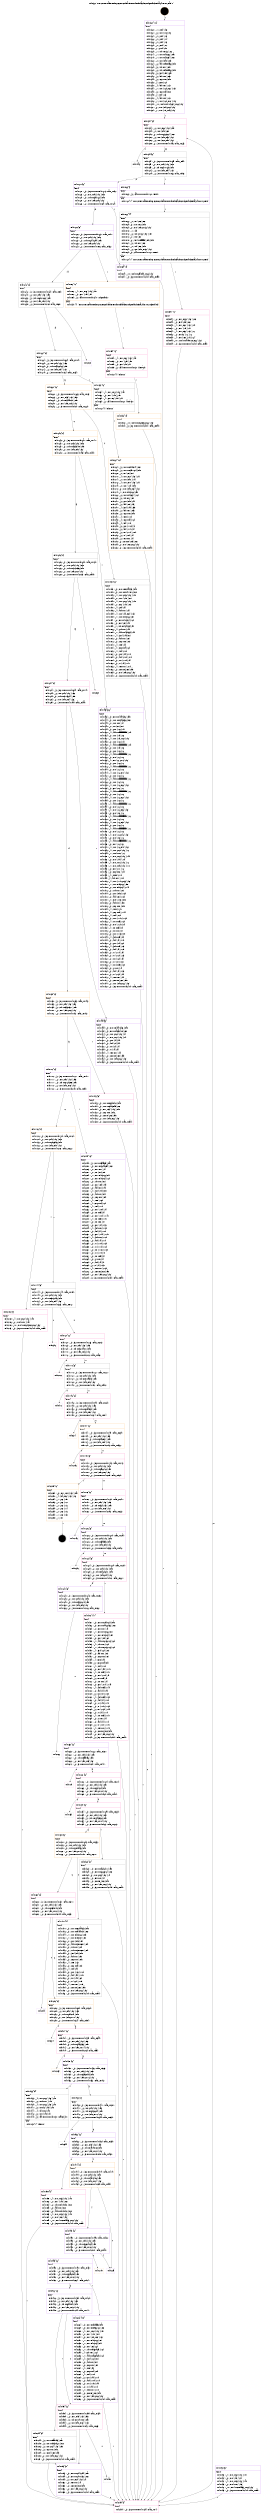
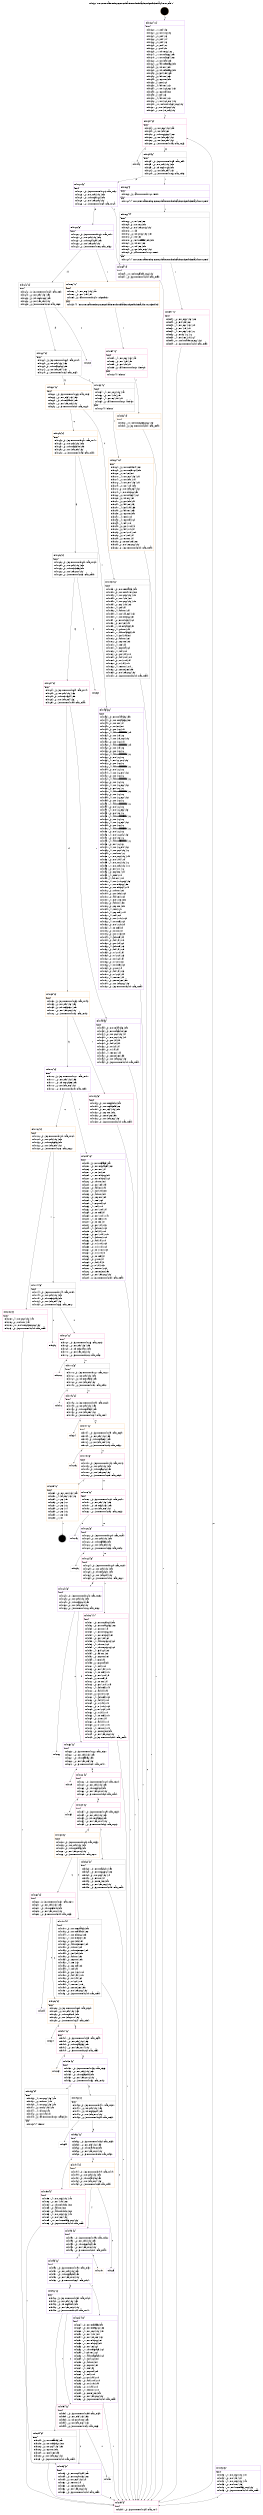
none -> (76, 1676)
(105, 2260) -> (79, 2255)
